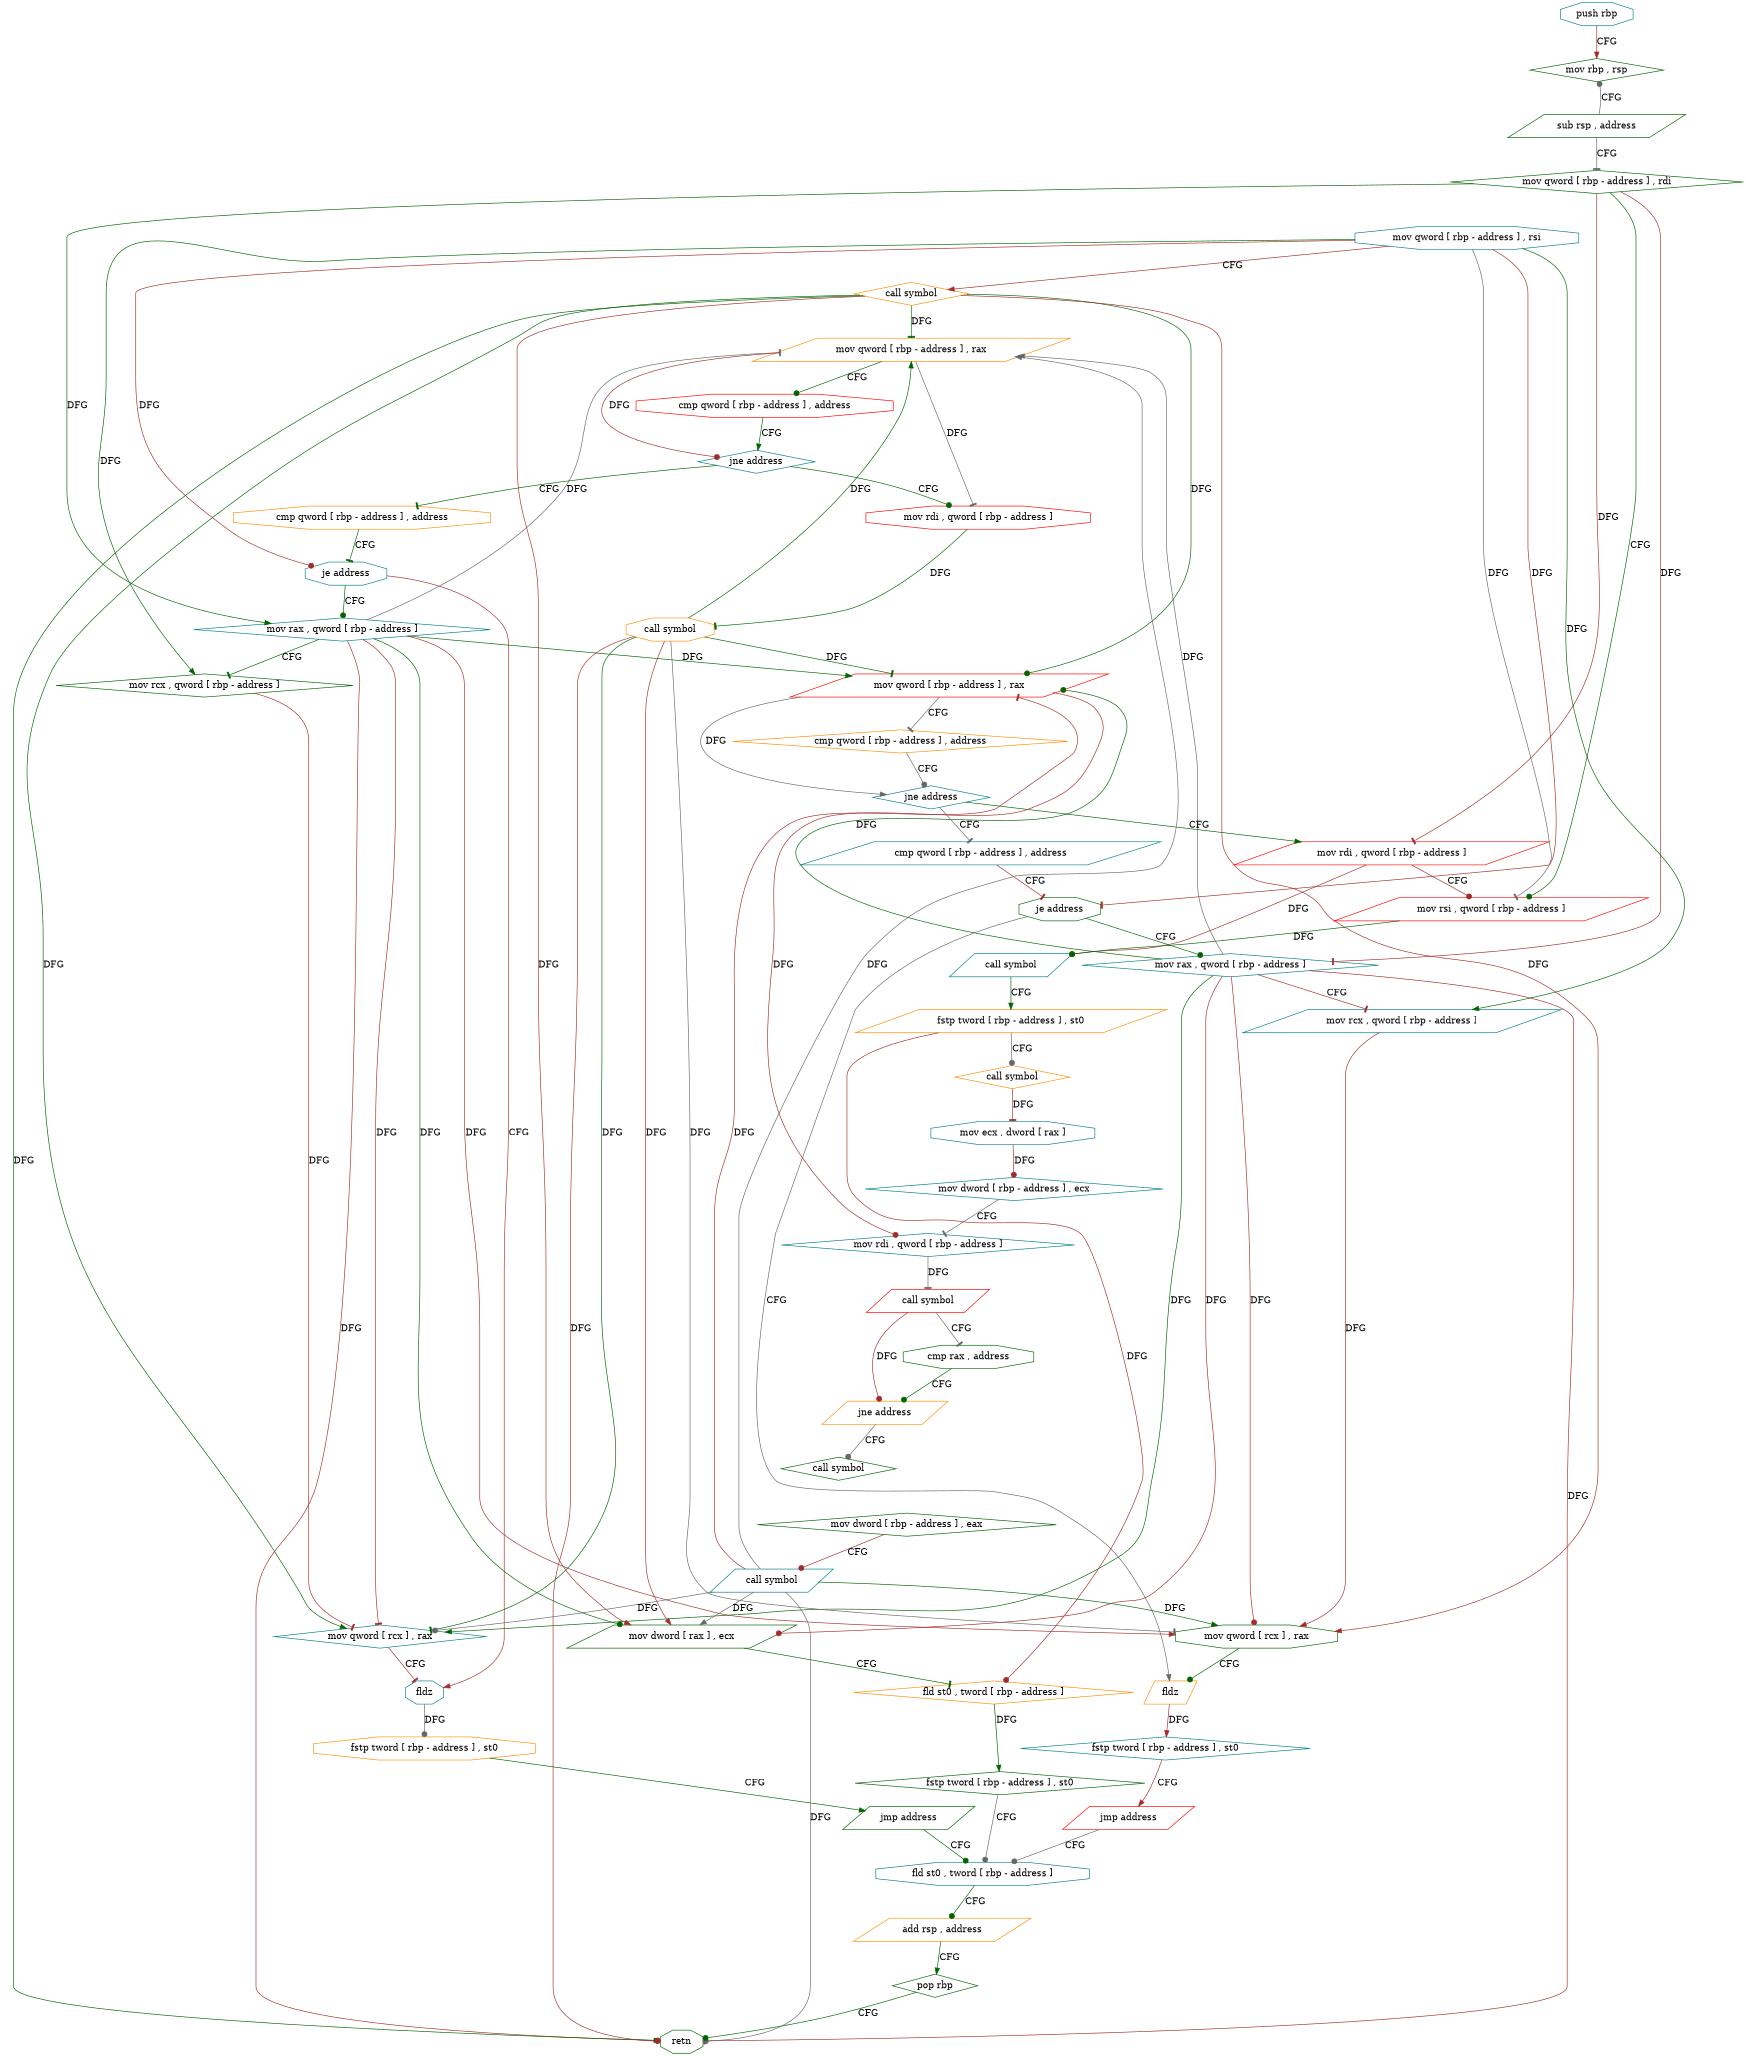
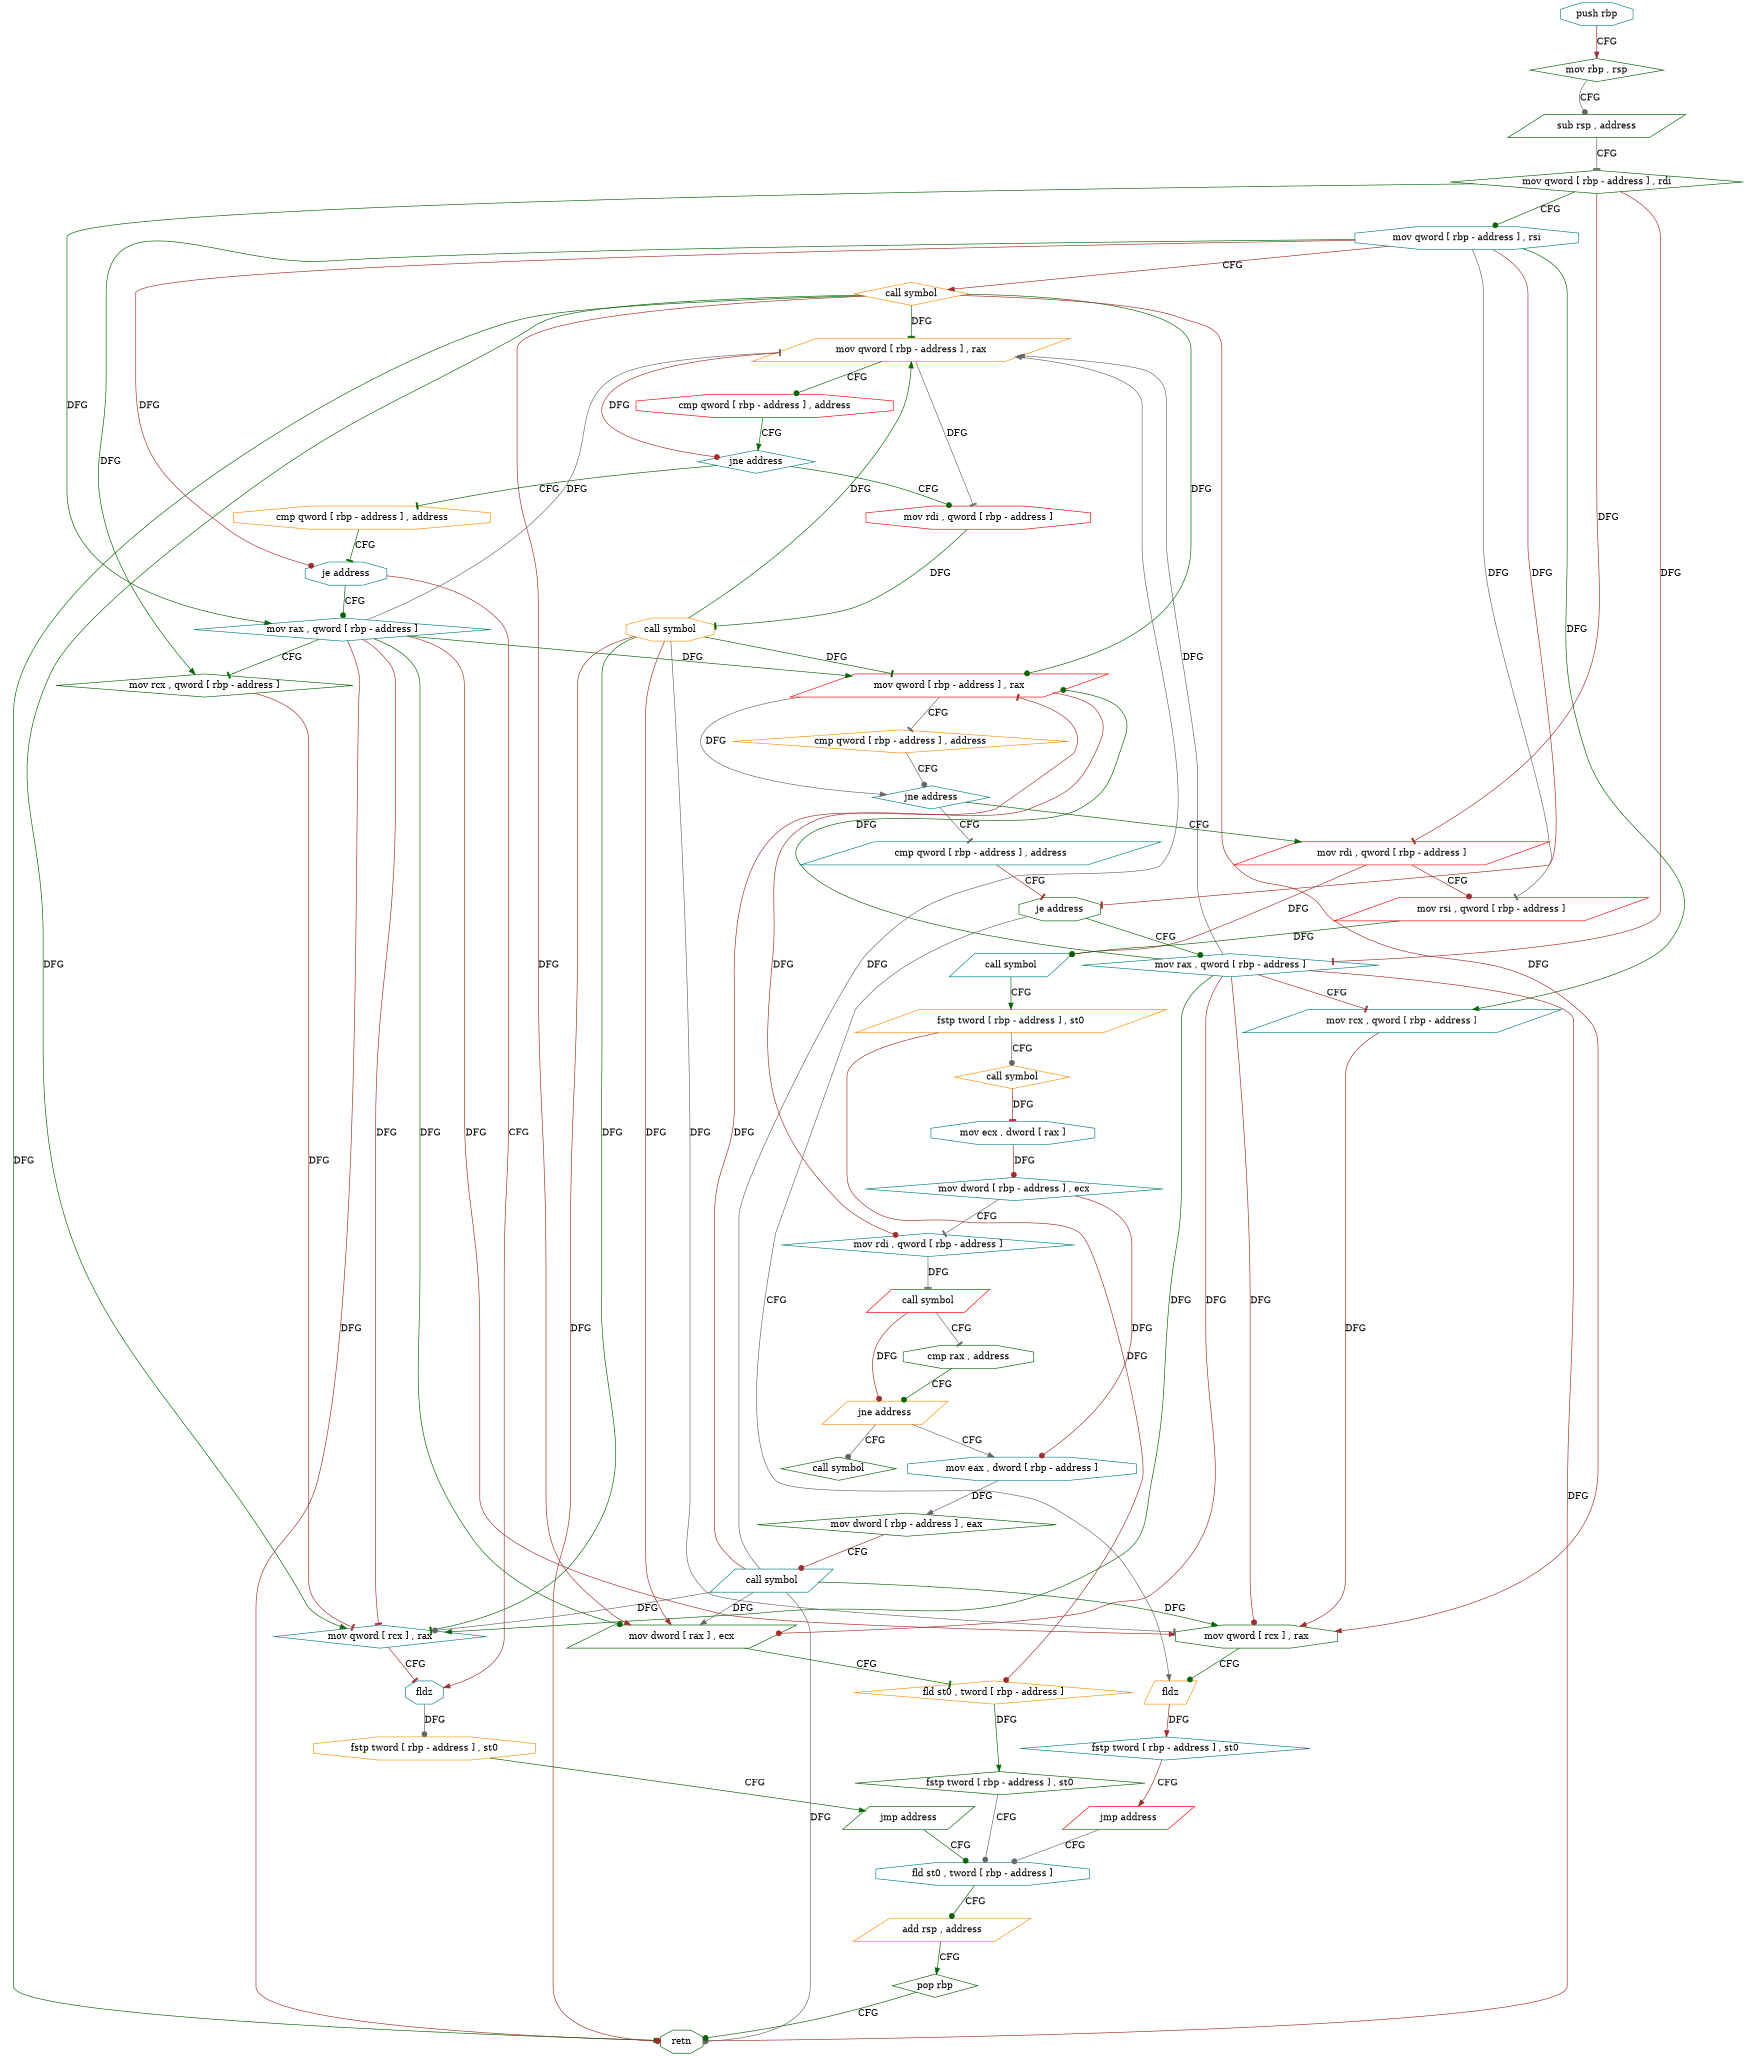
(1601, 101) -> (1580, 95)
(1628, 549) -> (1536, 208)
none -> (1022, 1469)
